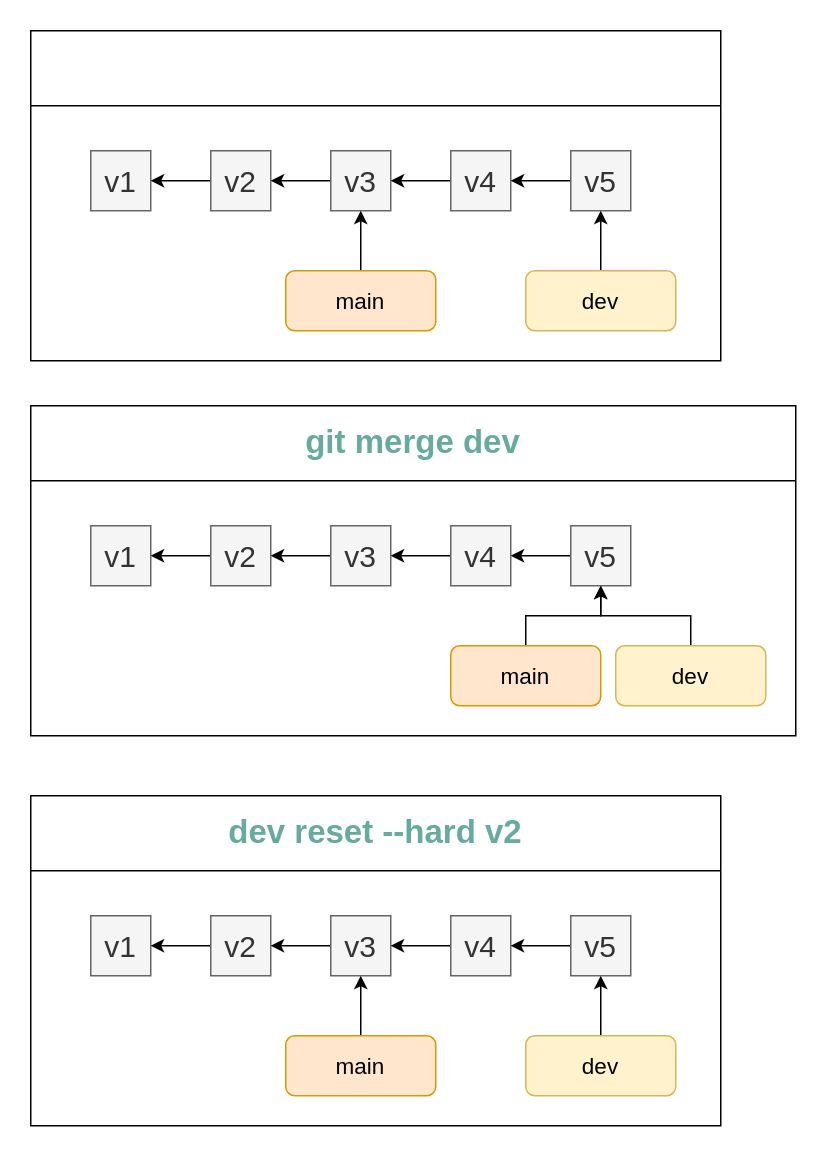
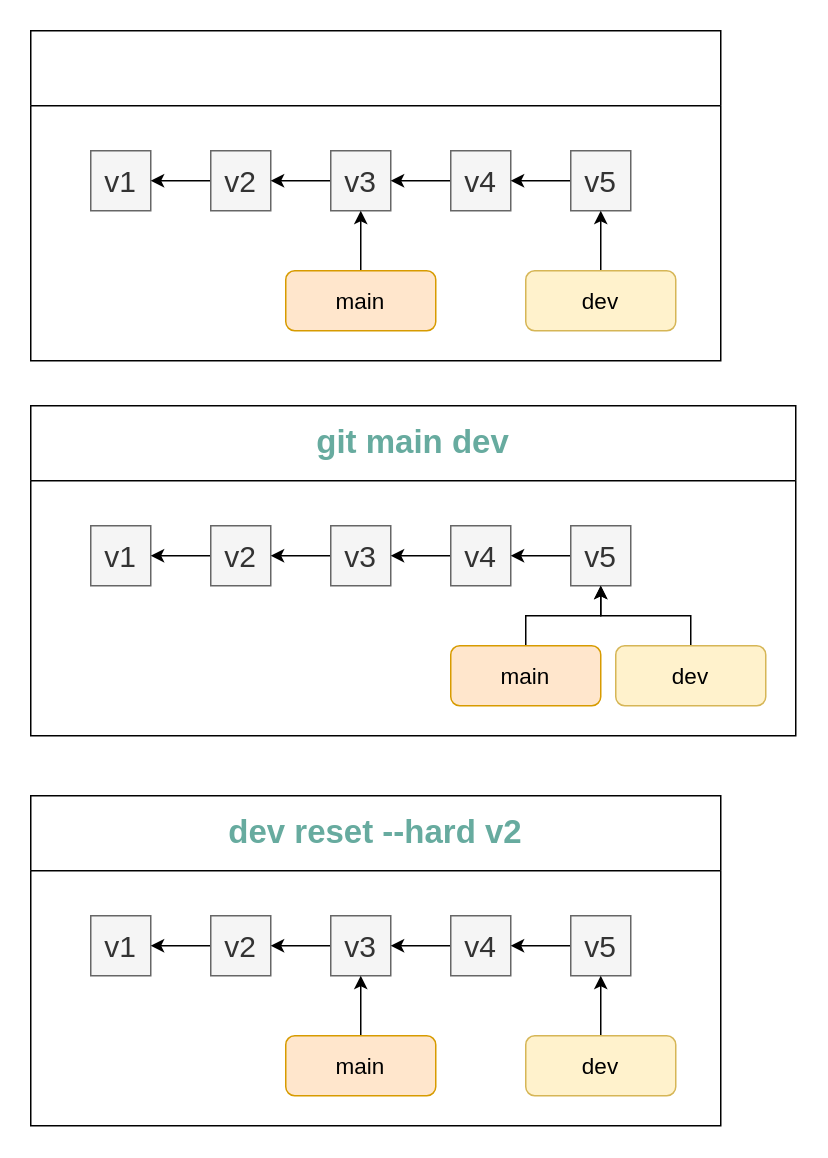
(413, 443) -> (413, 443)
